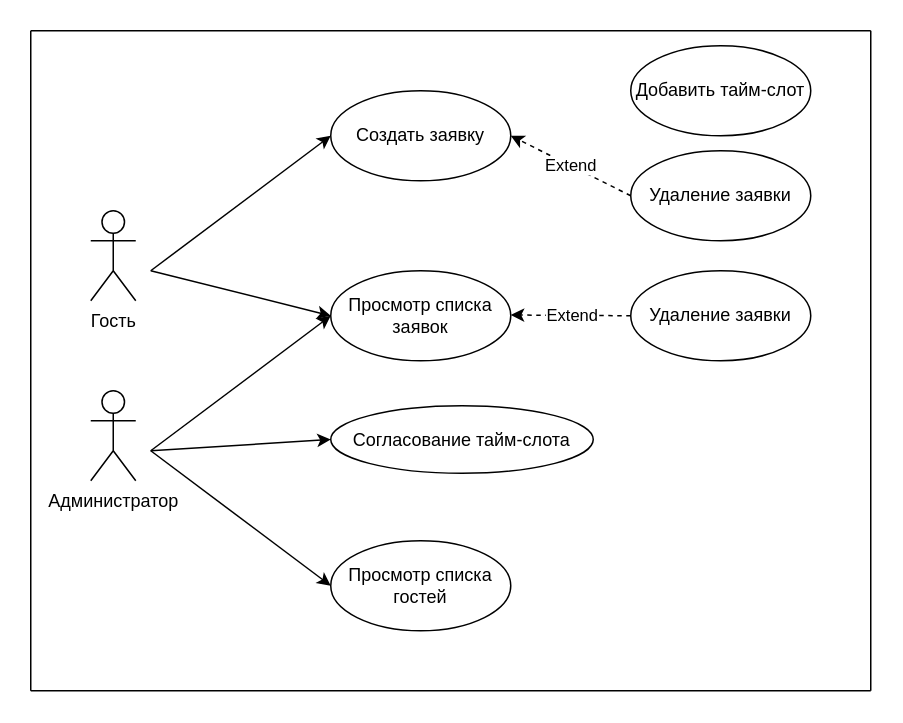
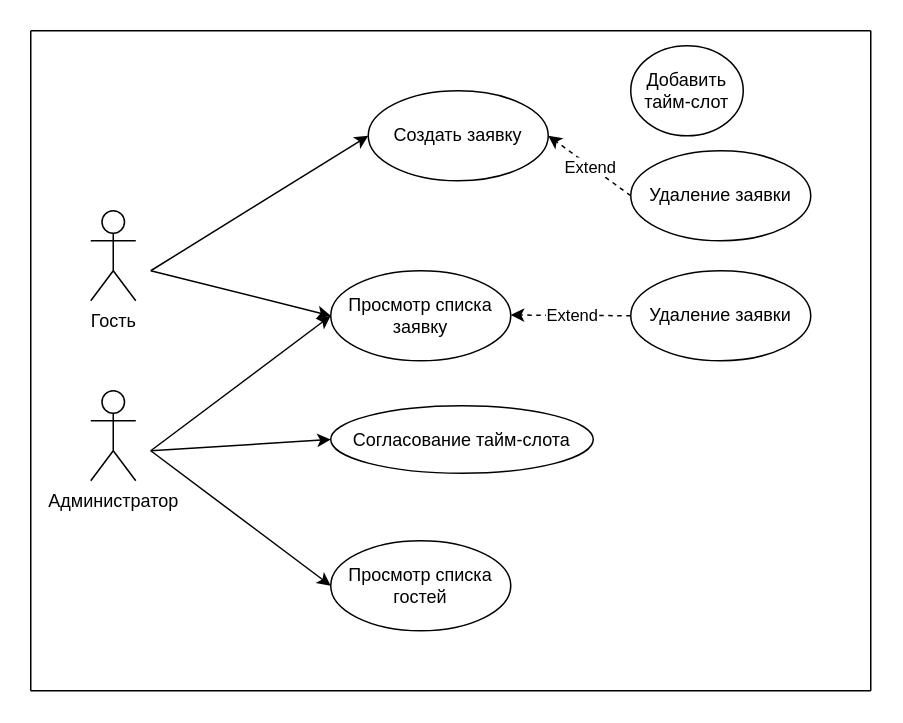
(721, 91) -> (687, 91)
(421, 136) -> (458, 136)
(421, 316) -> (421, 316)
